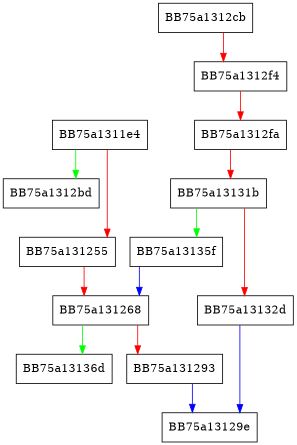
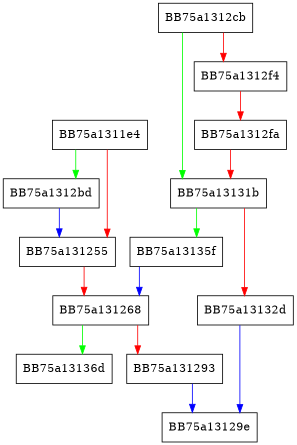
none -> (182, 102)
none -> (59, 218)
